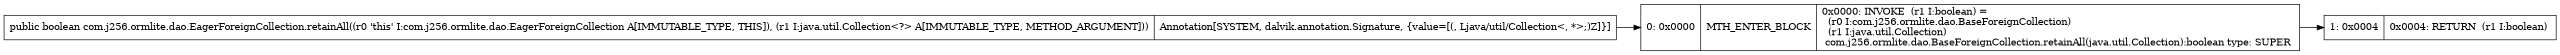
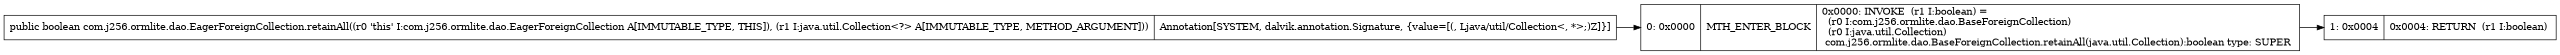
(1884, 32) -> (1884, 32)
